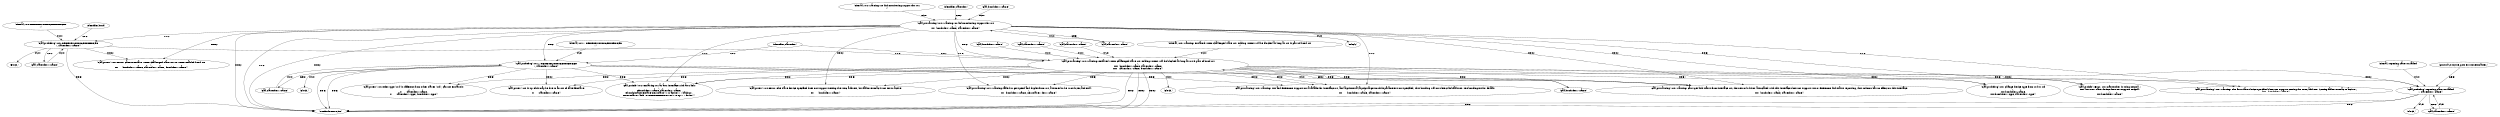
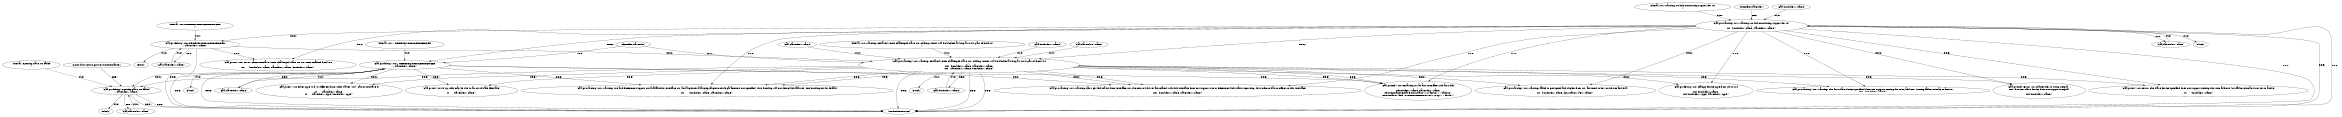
(96, 26) -> none
